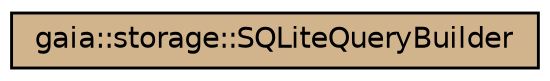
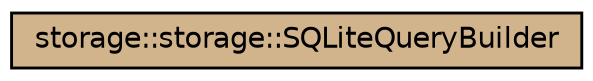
(275, 41) -> (297, 41)
